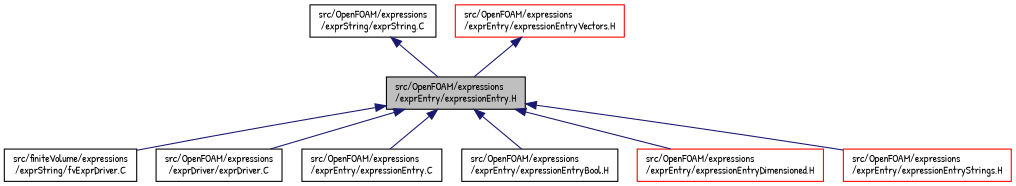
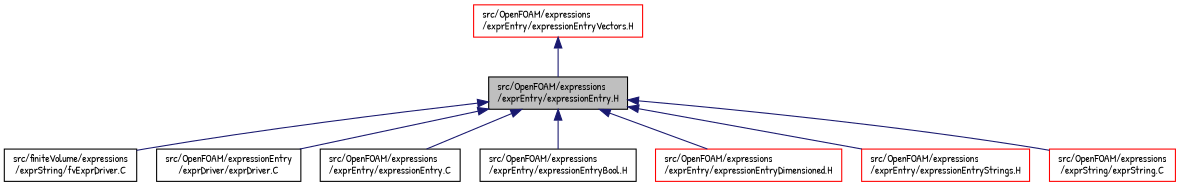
(373, 21) -> (1112, 165)
(419, 61) -> (844, 122)
(219, 165) -> (229, 165)
